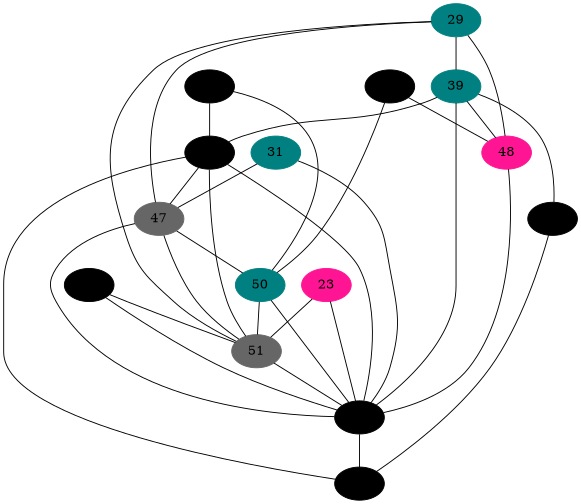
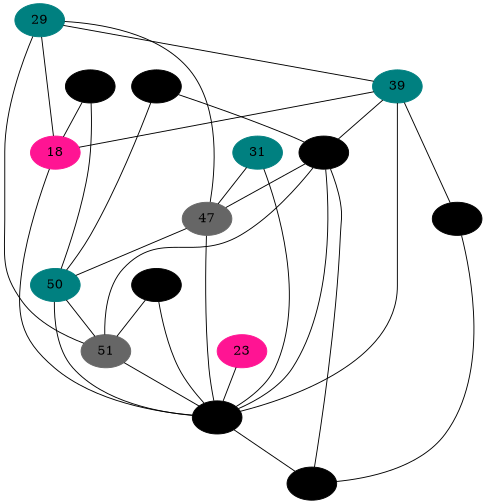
(507, 153) -> (55, 153)
(192, 294) -> none
(292, 317) -> none
